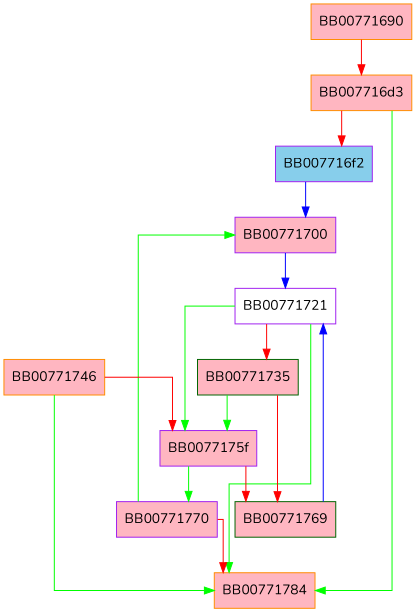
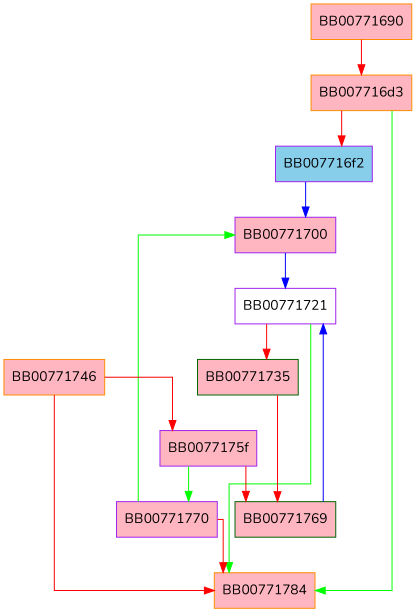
(185, 338) -> none
(227, 408) -> none
(54, 568) -> (54, 568)
